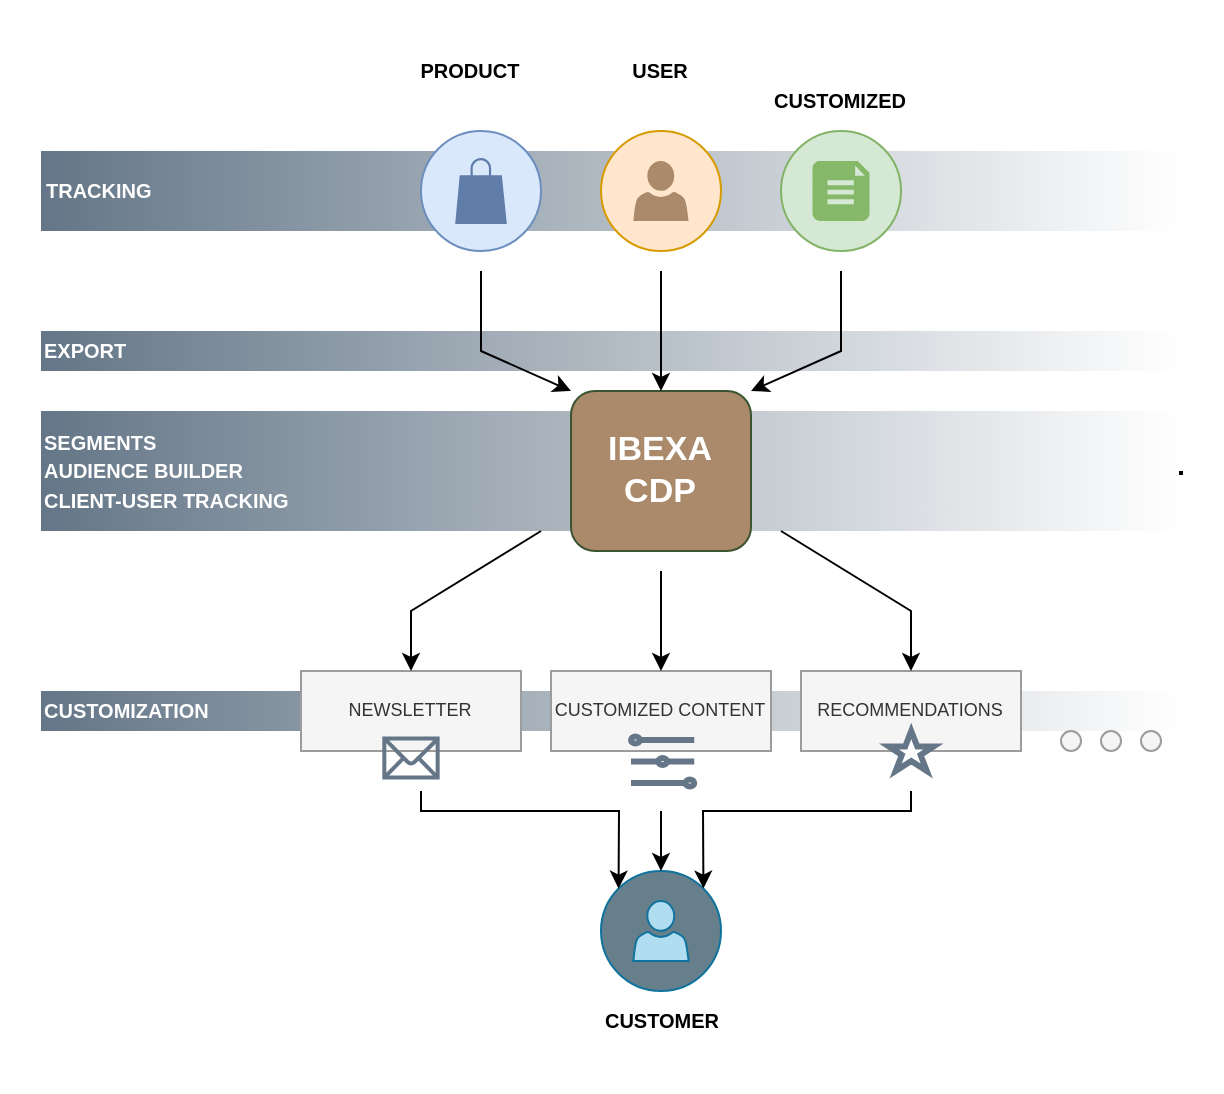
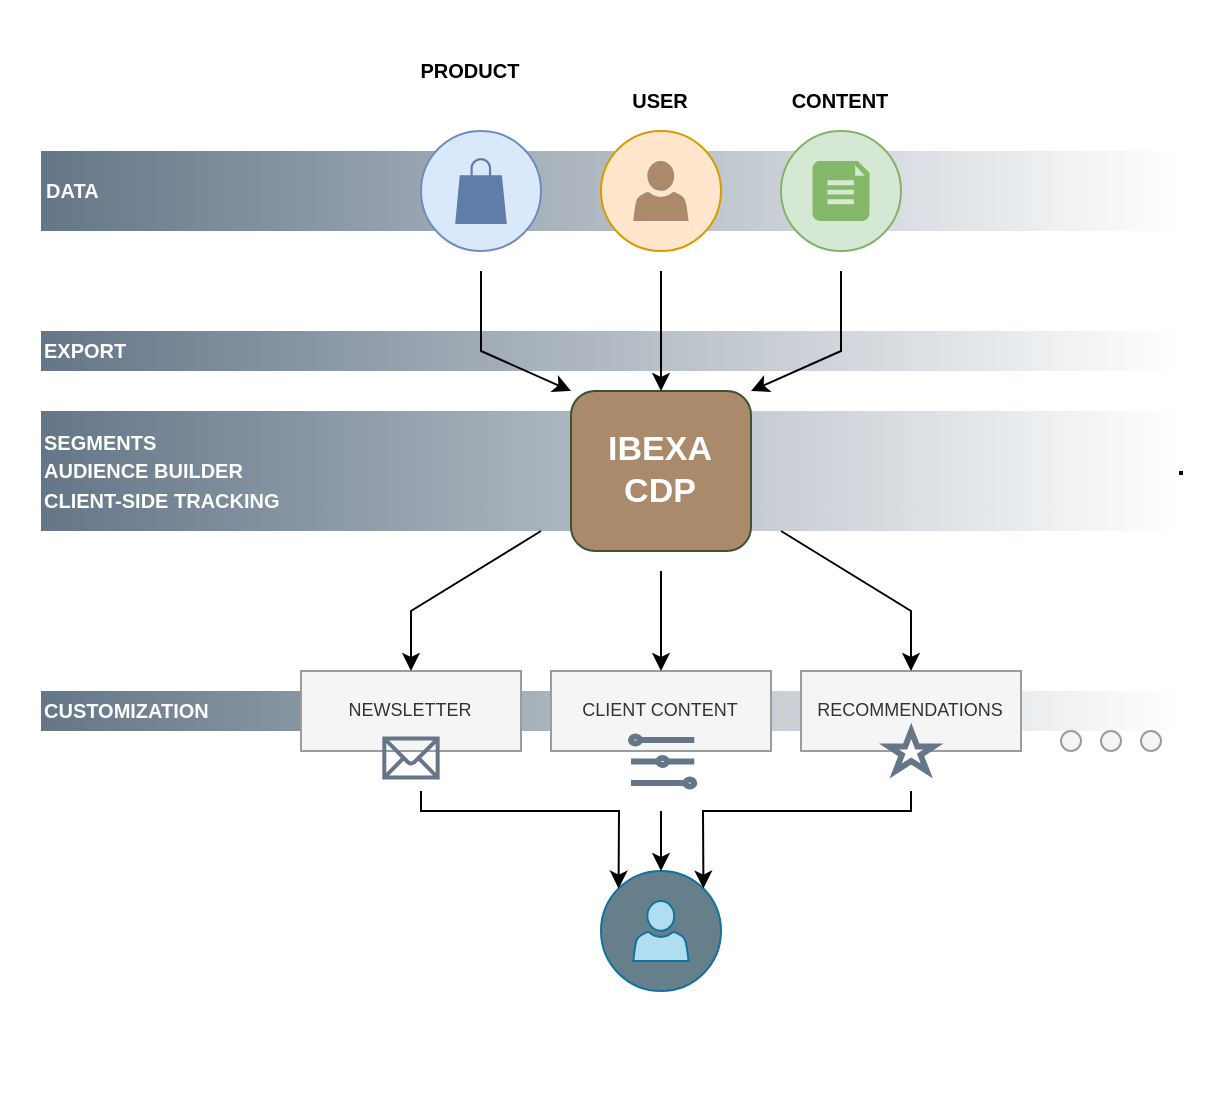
(661, 71) -> (661, 101)
(841, 101) -> (841, 101)
(101, 191) -> (74, 191)
(176, 471) -> (176, 471)
(661, 711) -> (661, 711)
(663, 1021) -> none
